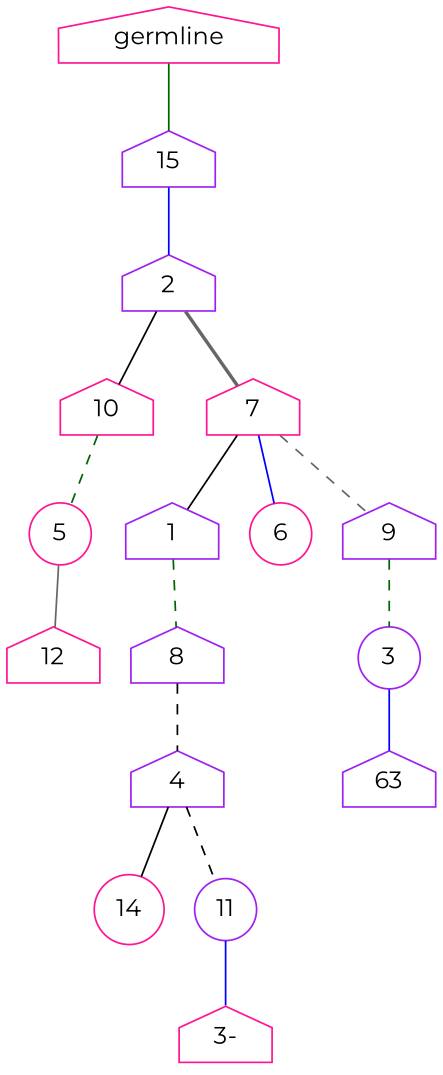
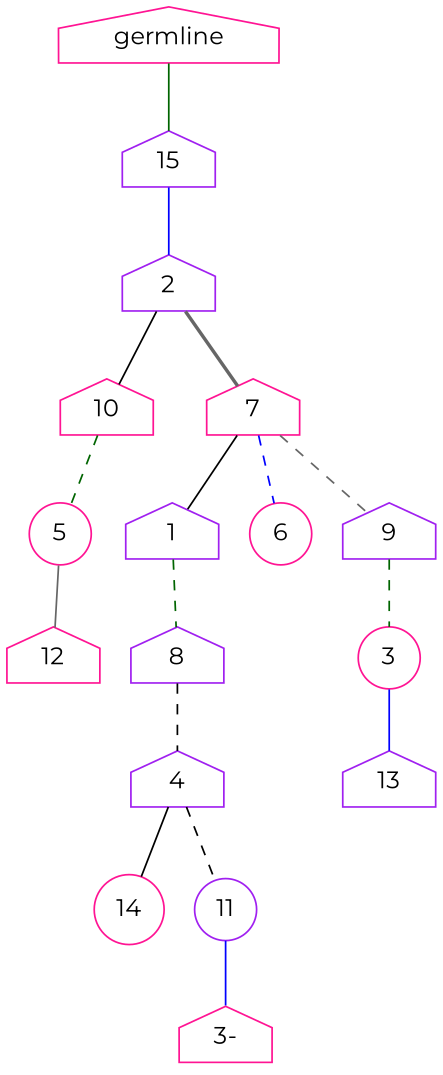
(266, 469) -> (266, 469)
(389, 658) -> (389, 658)
(389, 782) -> (389, 782)
